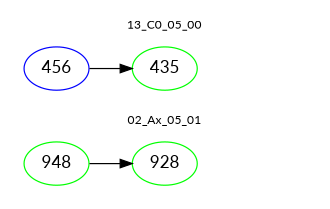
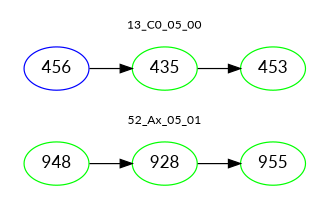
none -> (273, 69)
(165, 121) -> (165, 121)
none -> (273, 164)
